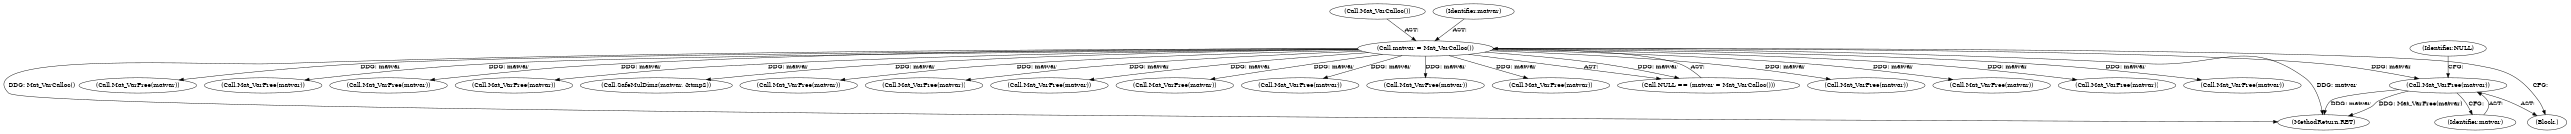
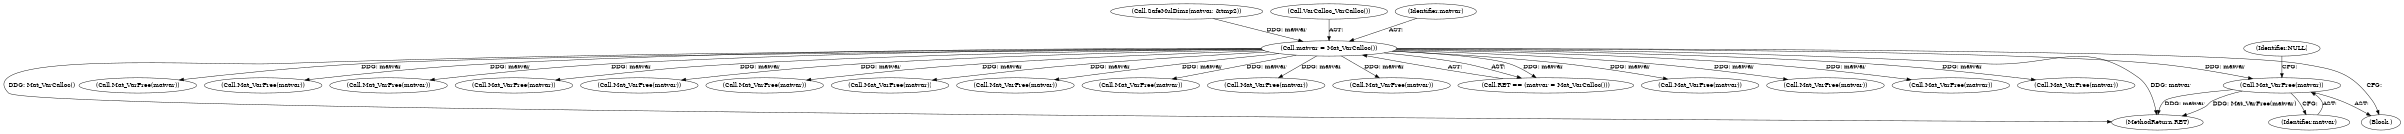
(1378, 11) -> (1329, 11)
(1034, 57) -> (1256, 29)
(1709, 85) -> (1546, 85)
